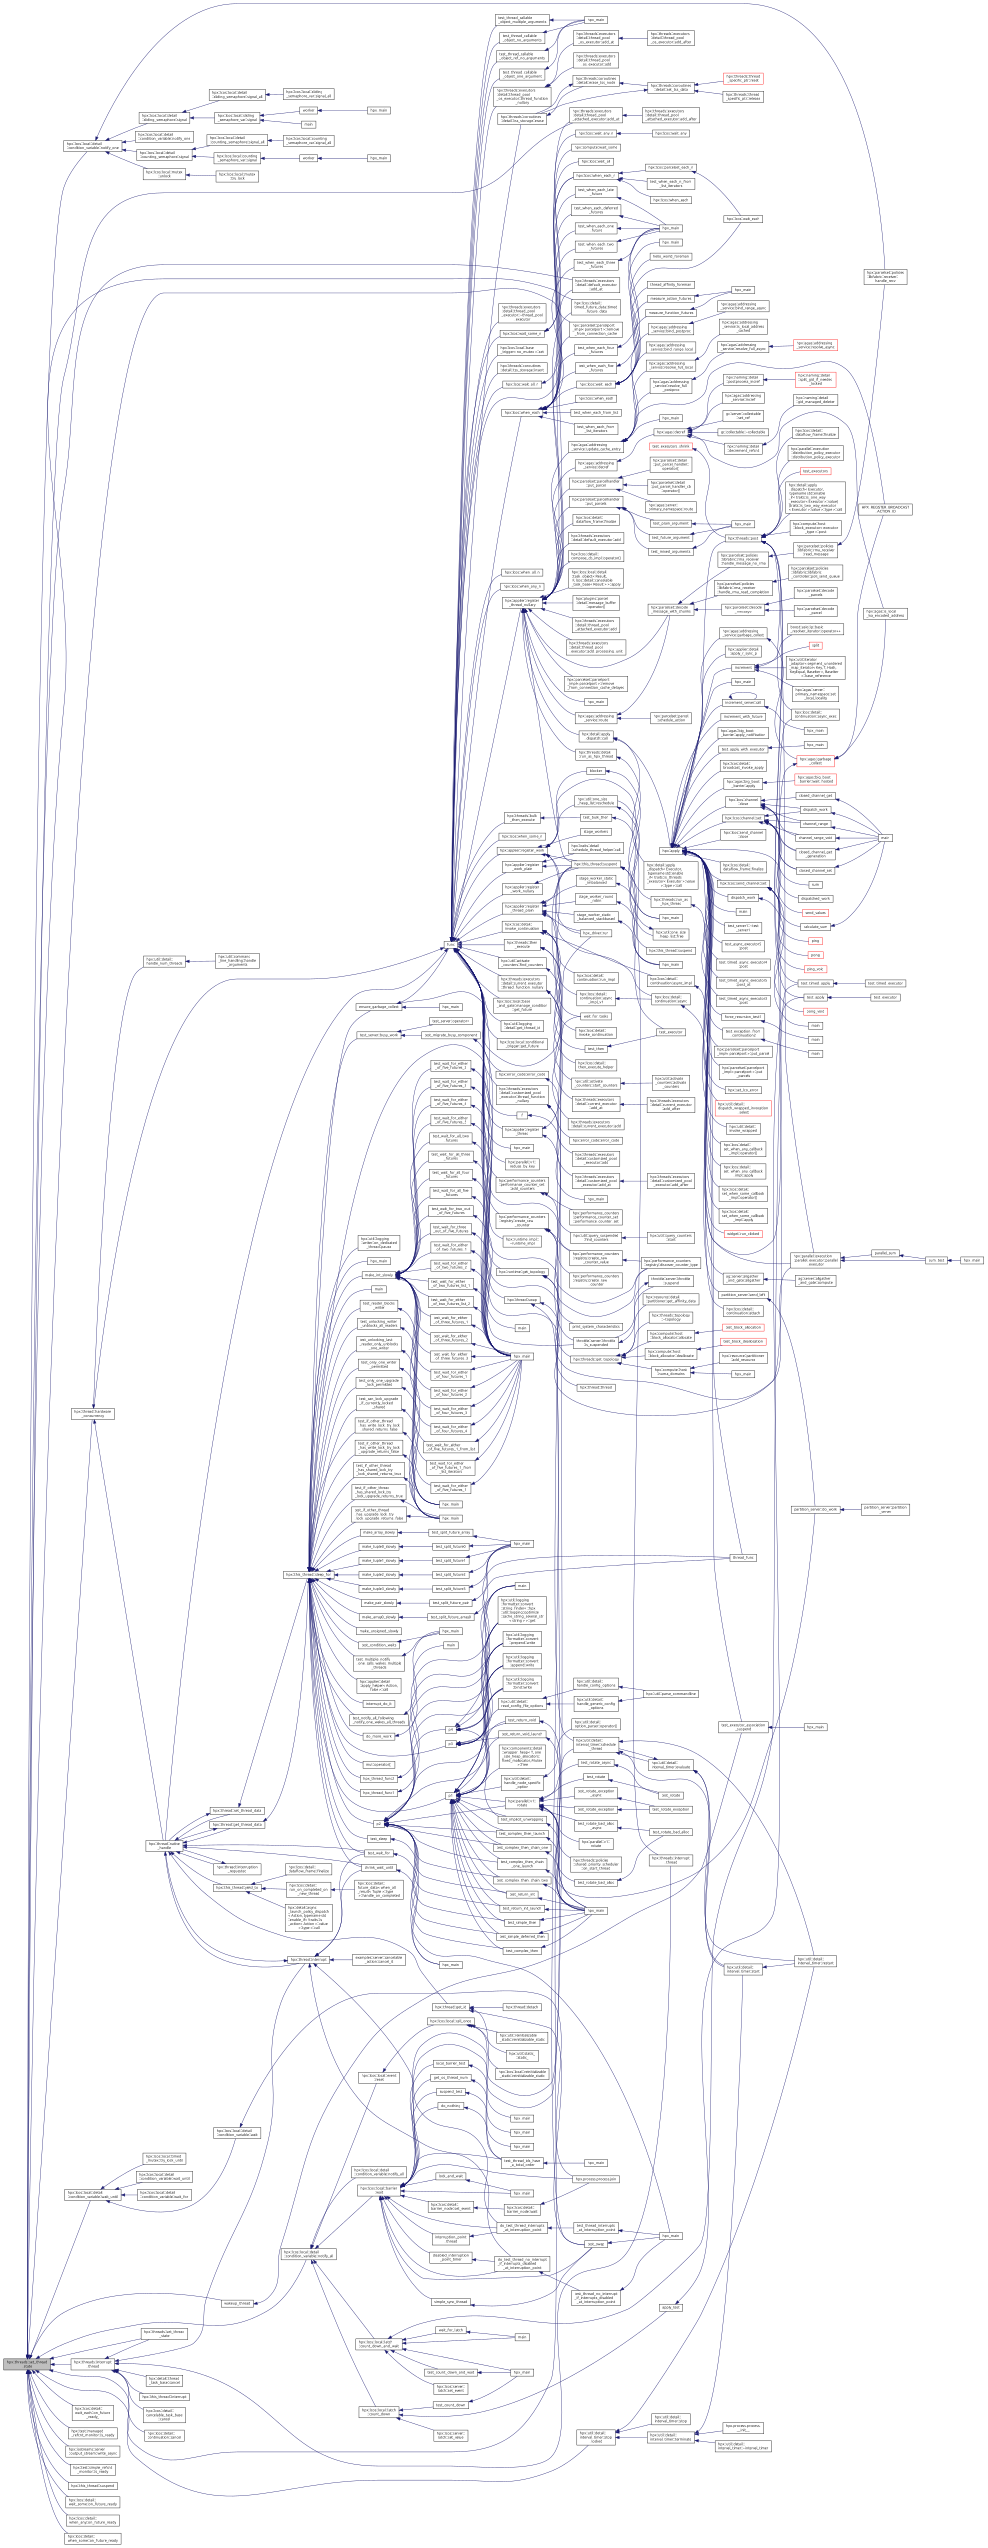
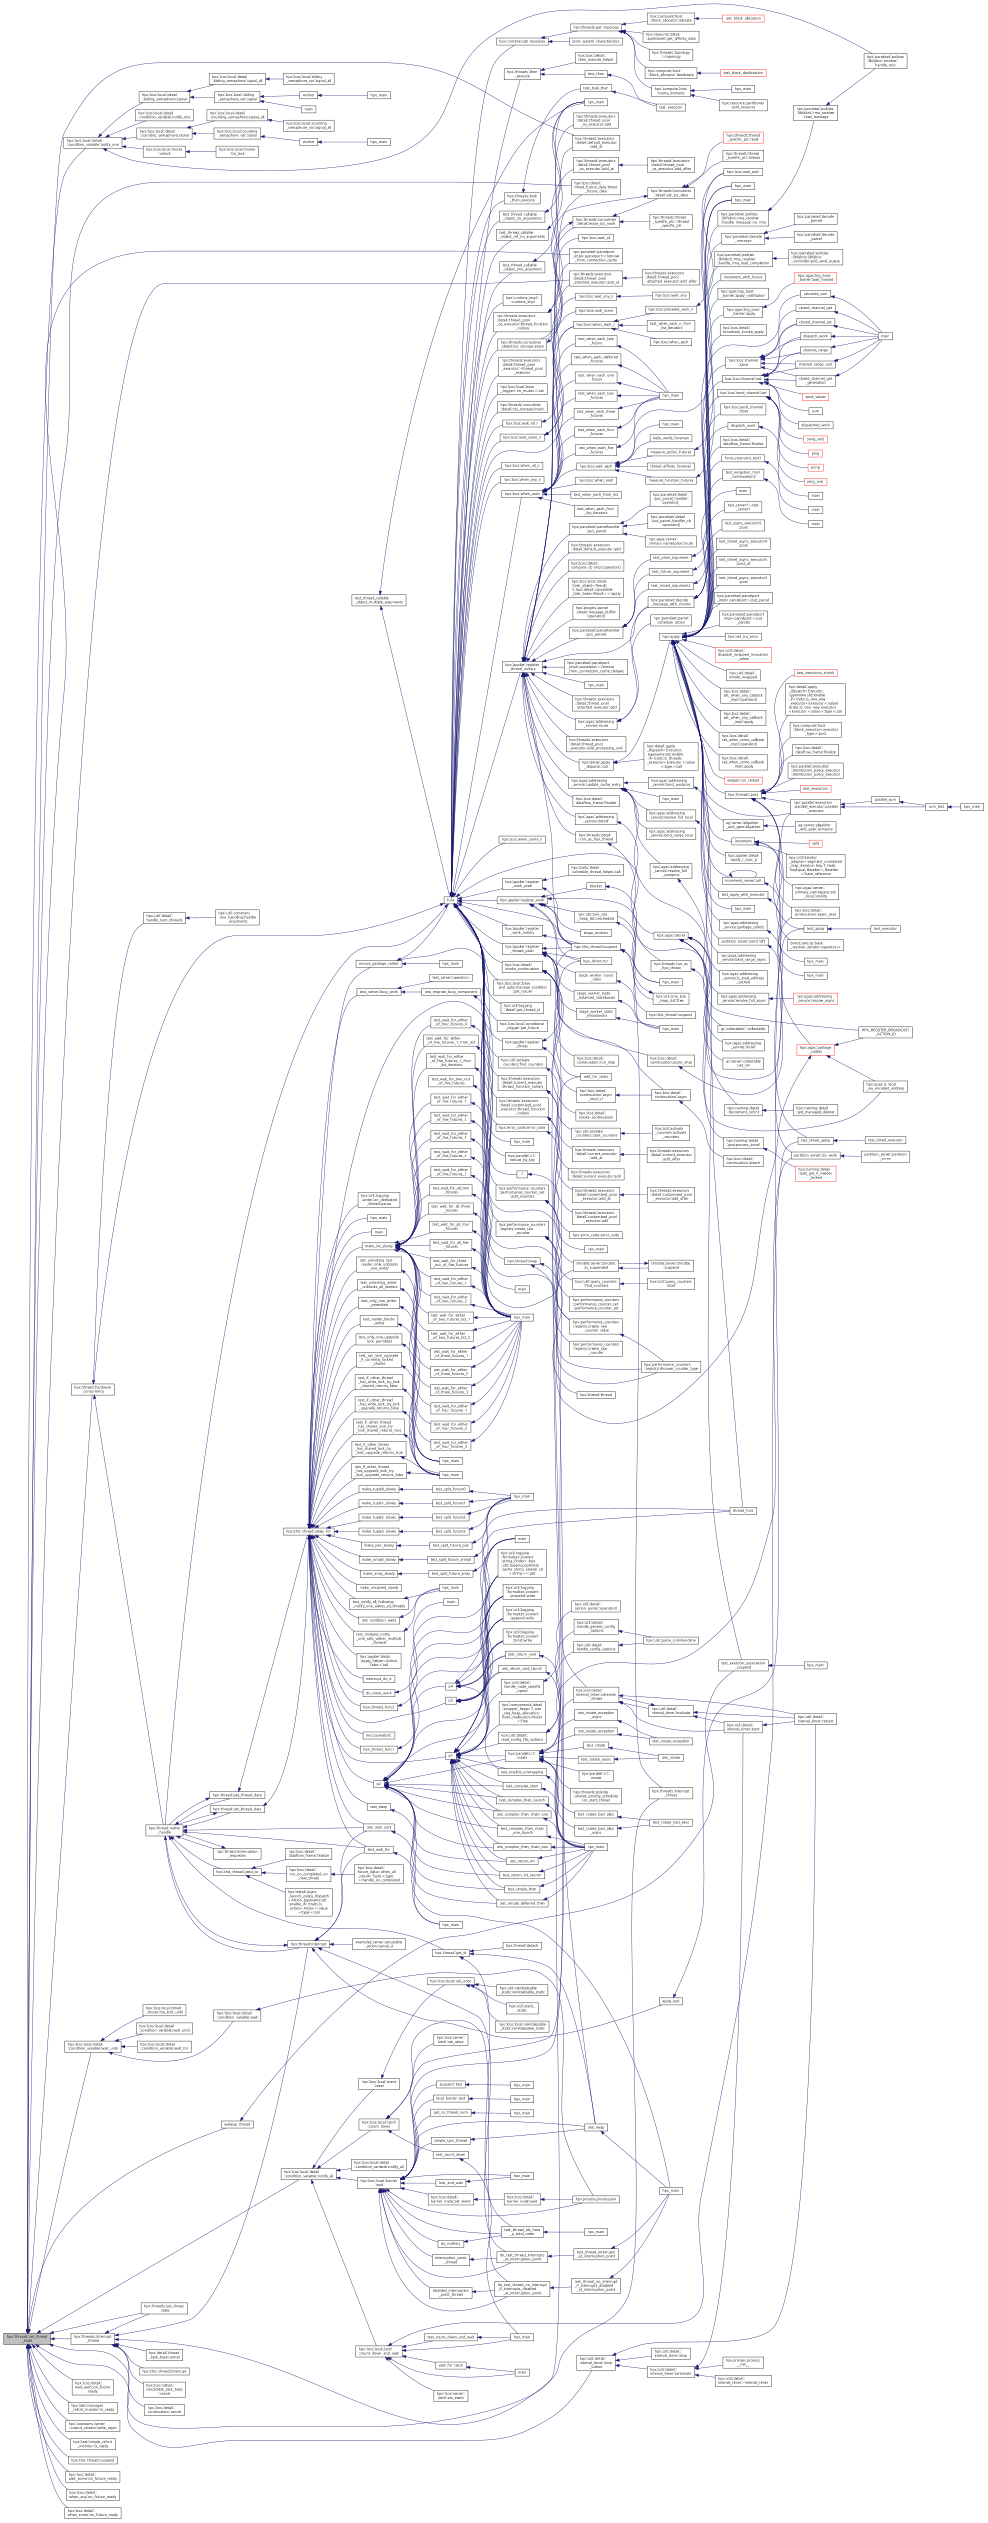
(596, 148) -> (596, 311)
none -> (671, 222)
(462, 480) -> (416, 753)
(707, 496) -> (778, 730)
(596, 1238) -> (596, 1284)
(415, 1245) -> none
(379, 1868) -> (379, 1827)
(451, 2258) -> (451, 2293)
